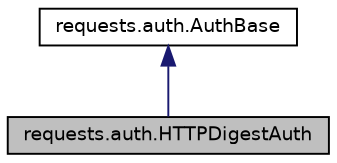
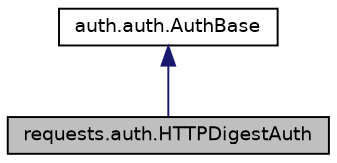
(168, 27) -> (168, 27)
